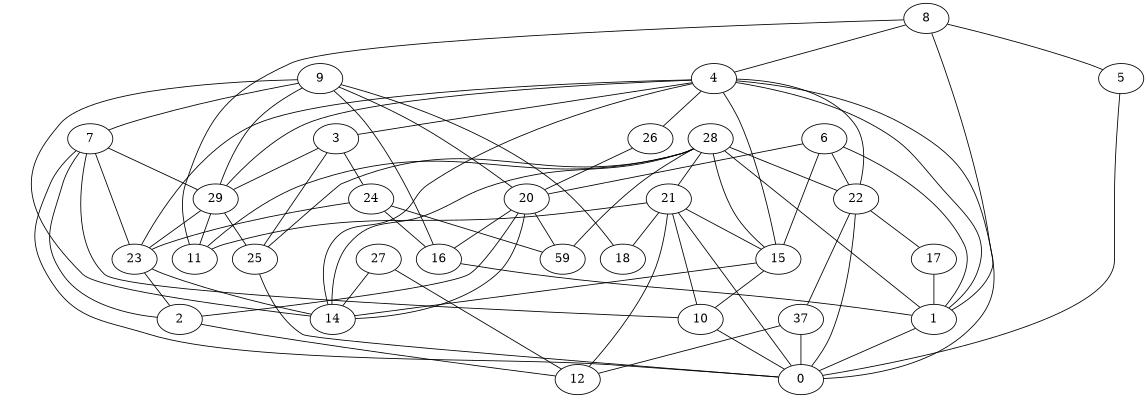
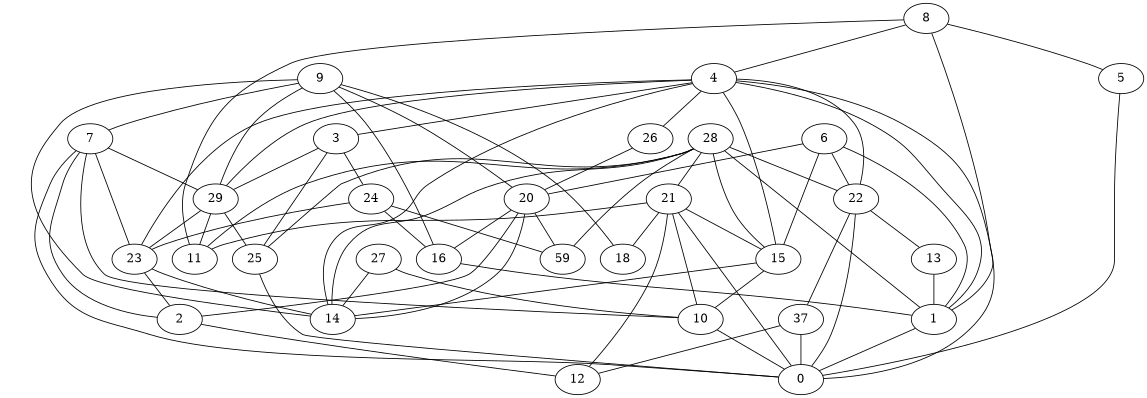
(934, 259) -> (934, 259)
(478, 319) -> (535, 302)
